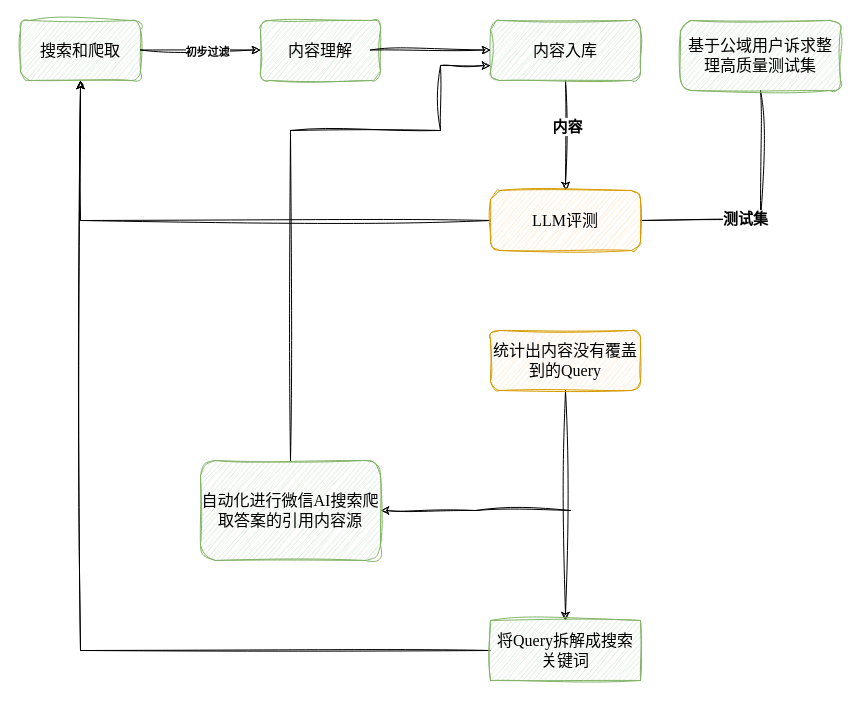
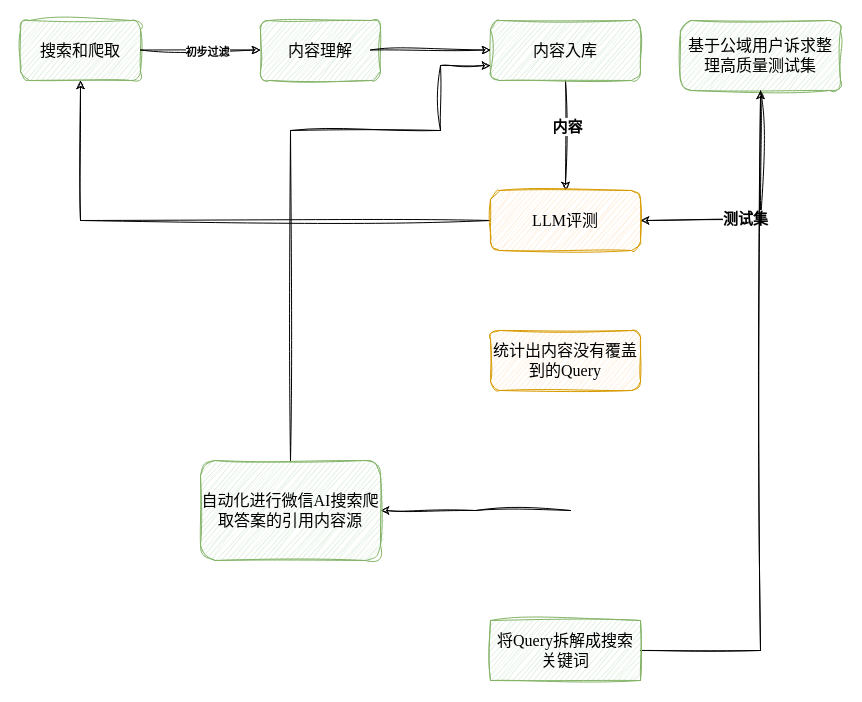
(647, 221) -> (649, 221)
(566, 503) -> none
(81, 640) -> (761, 496)
